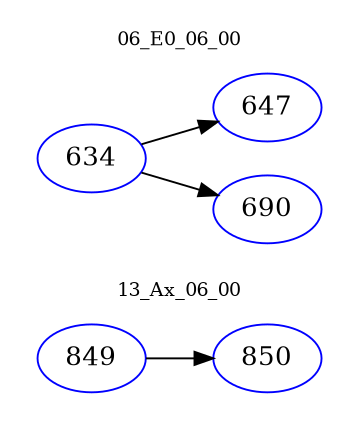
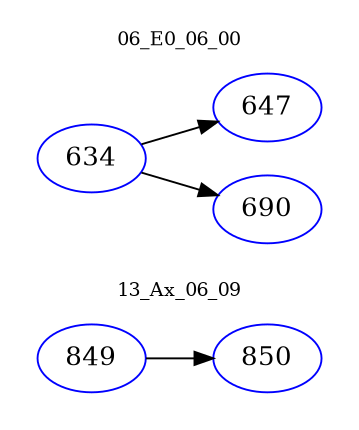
(180, 291) -> (180, 291)
